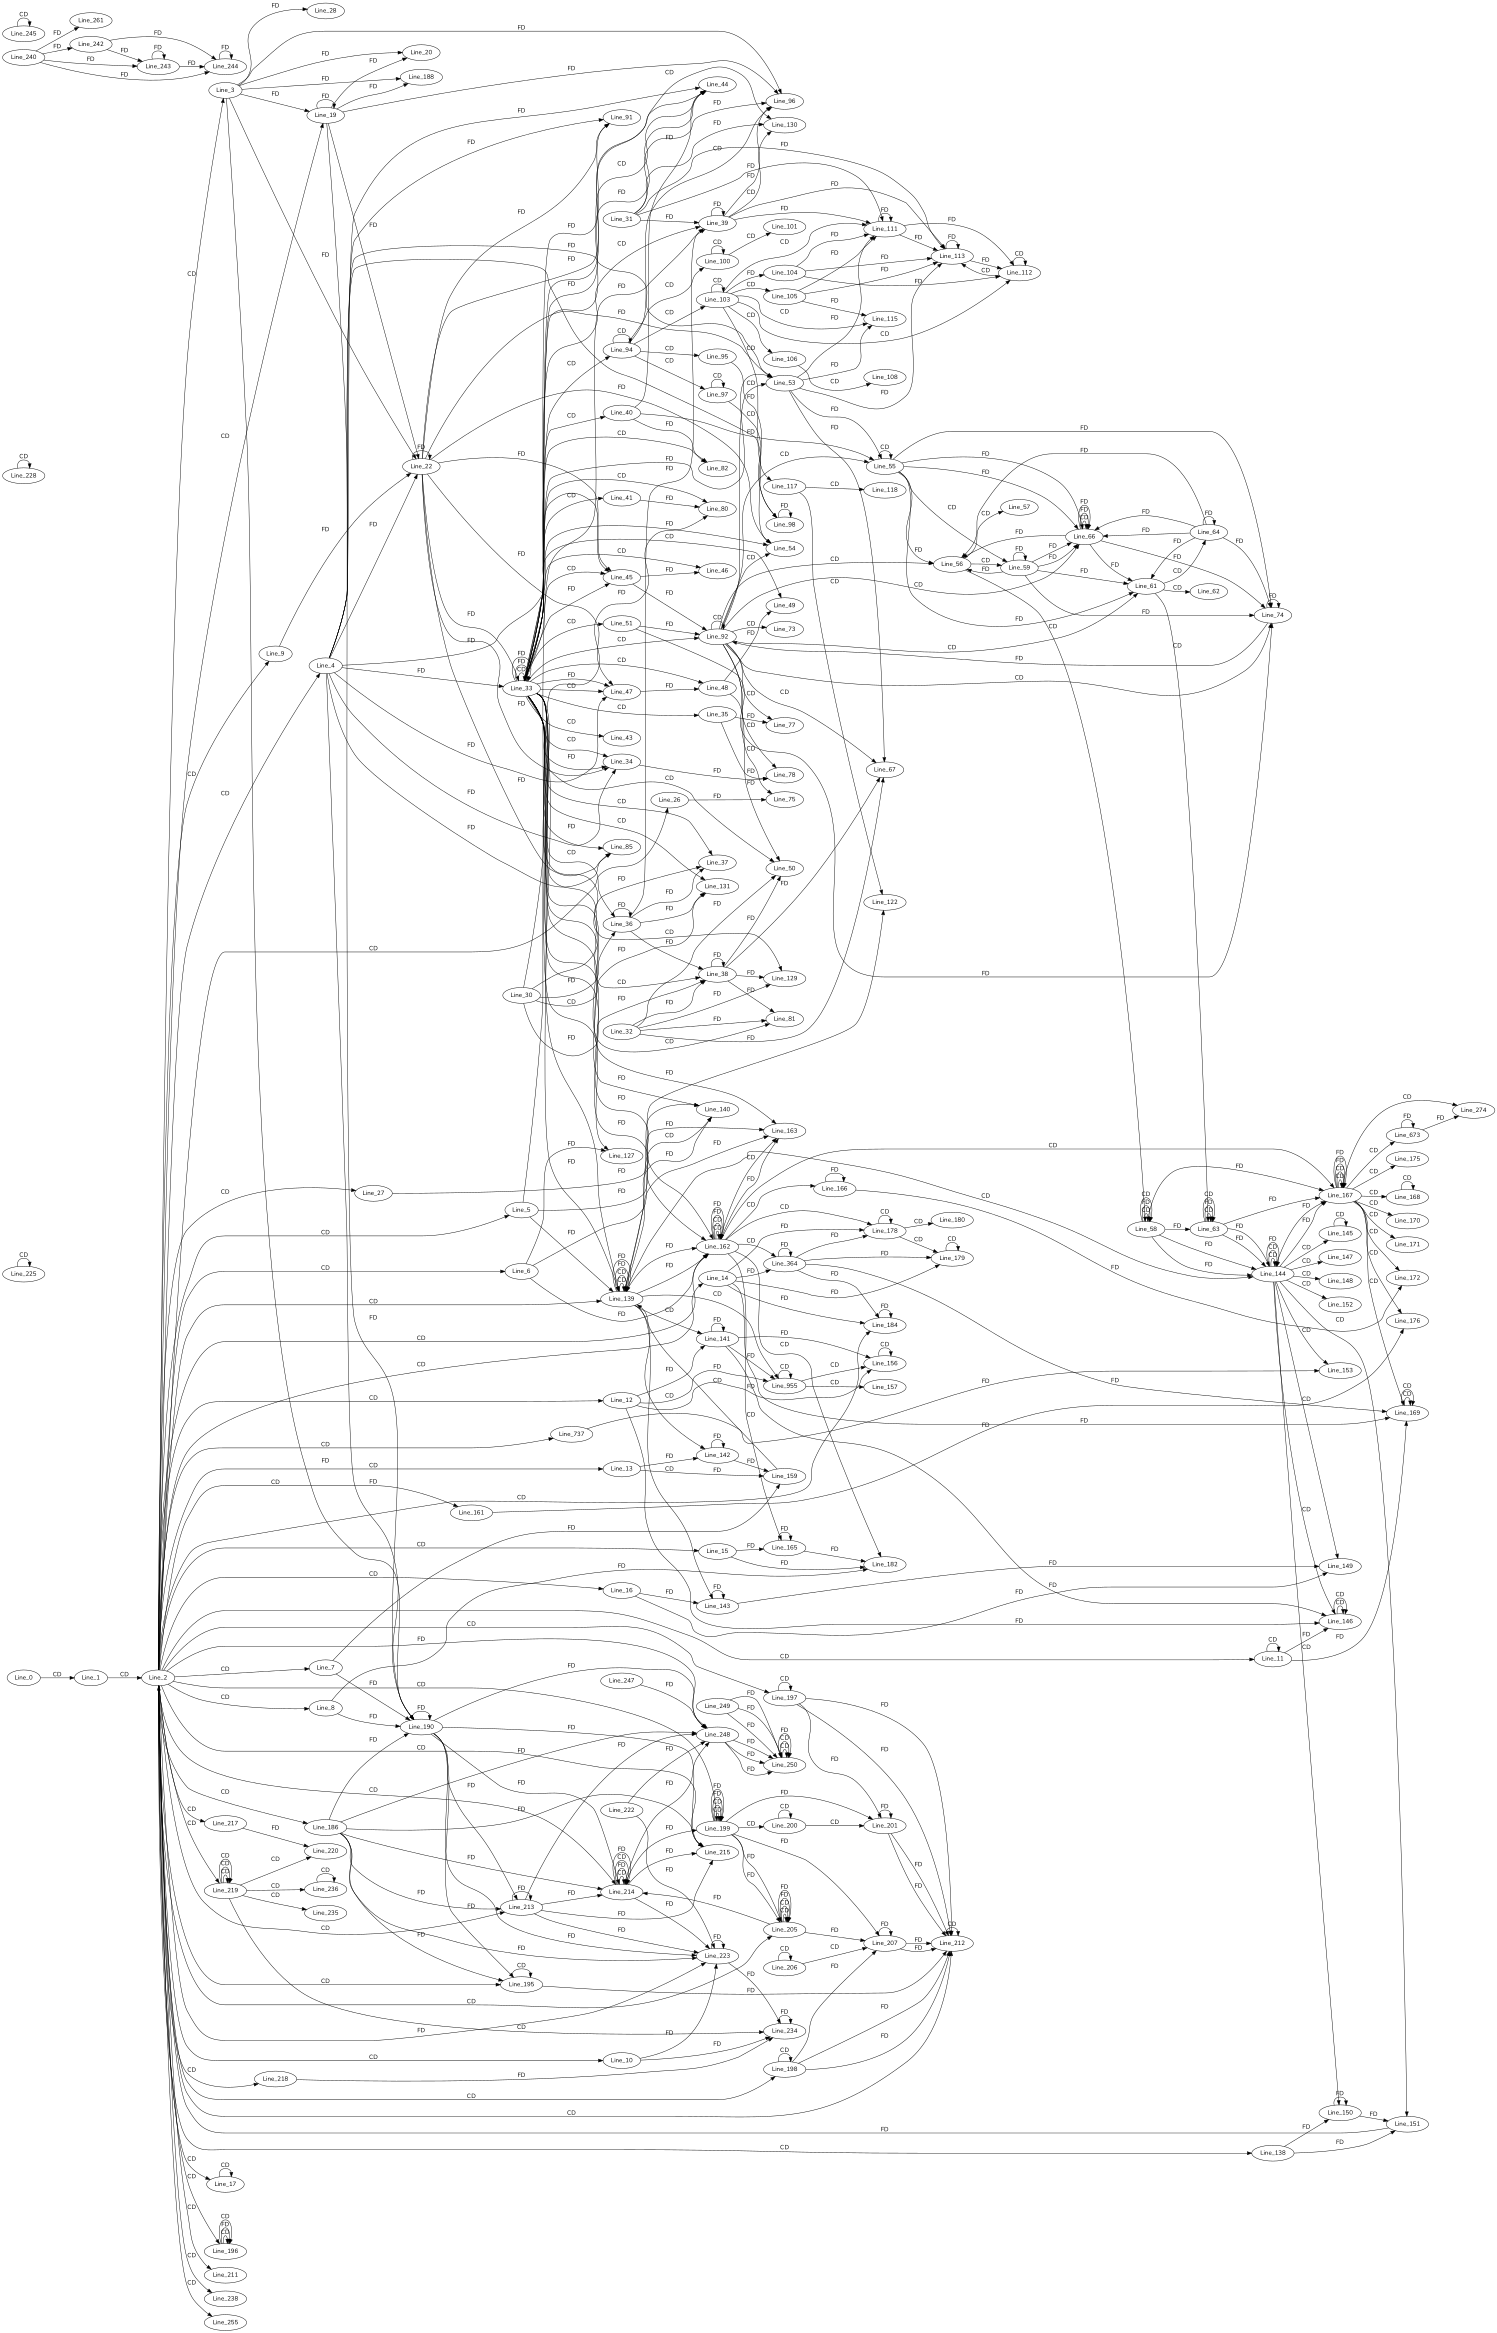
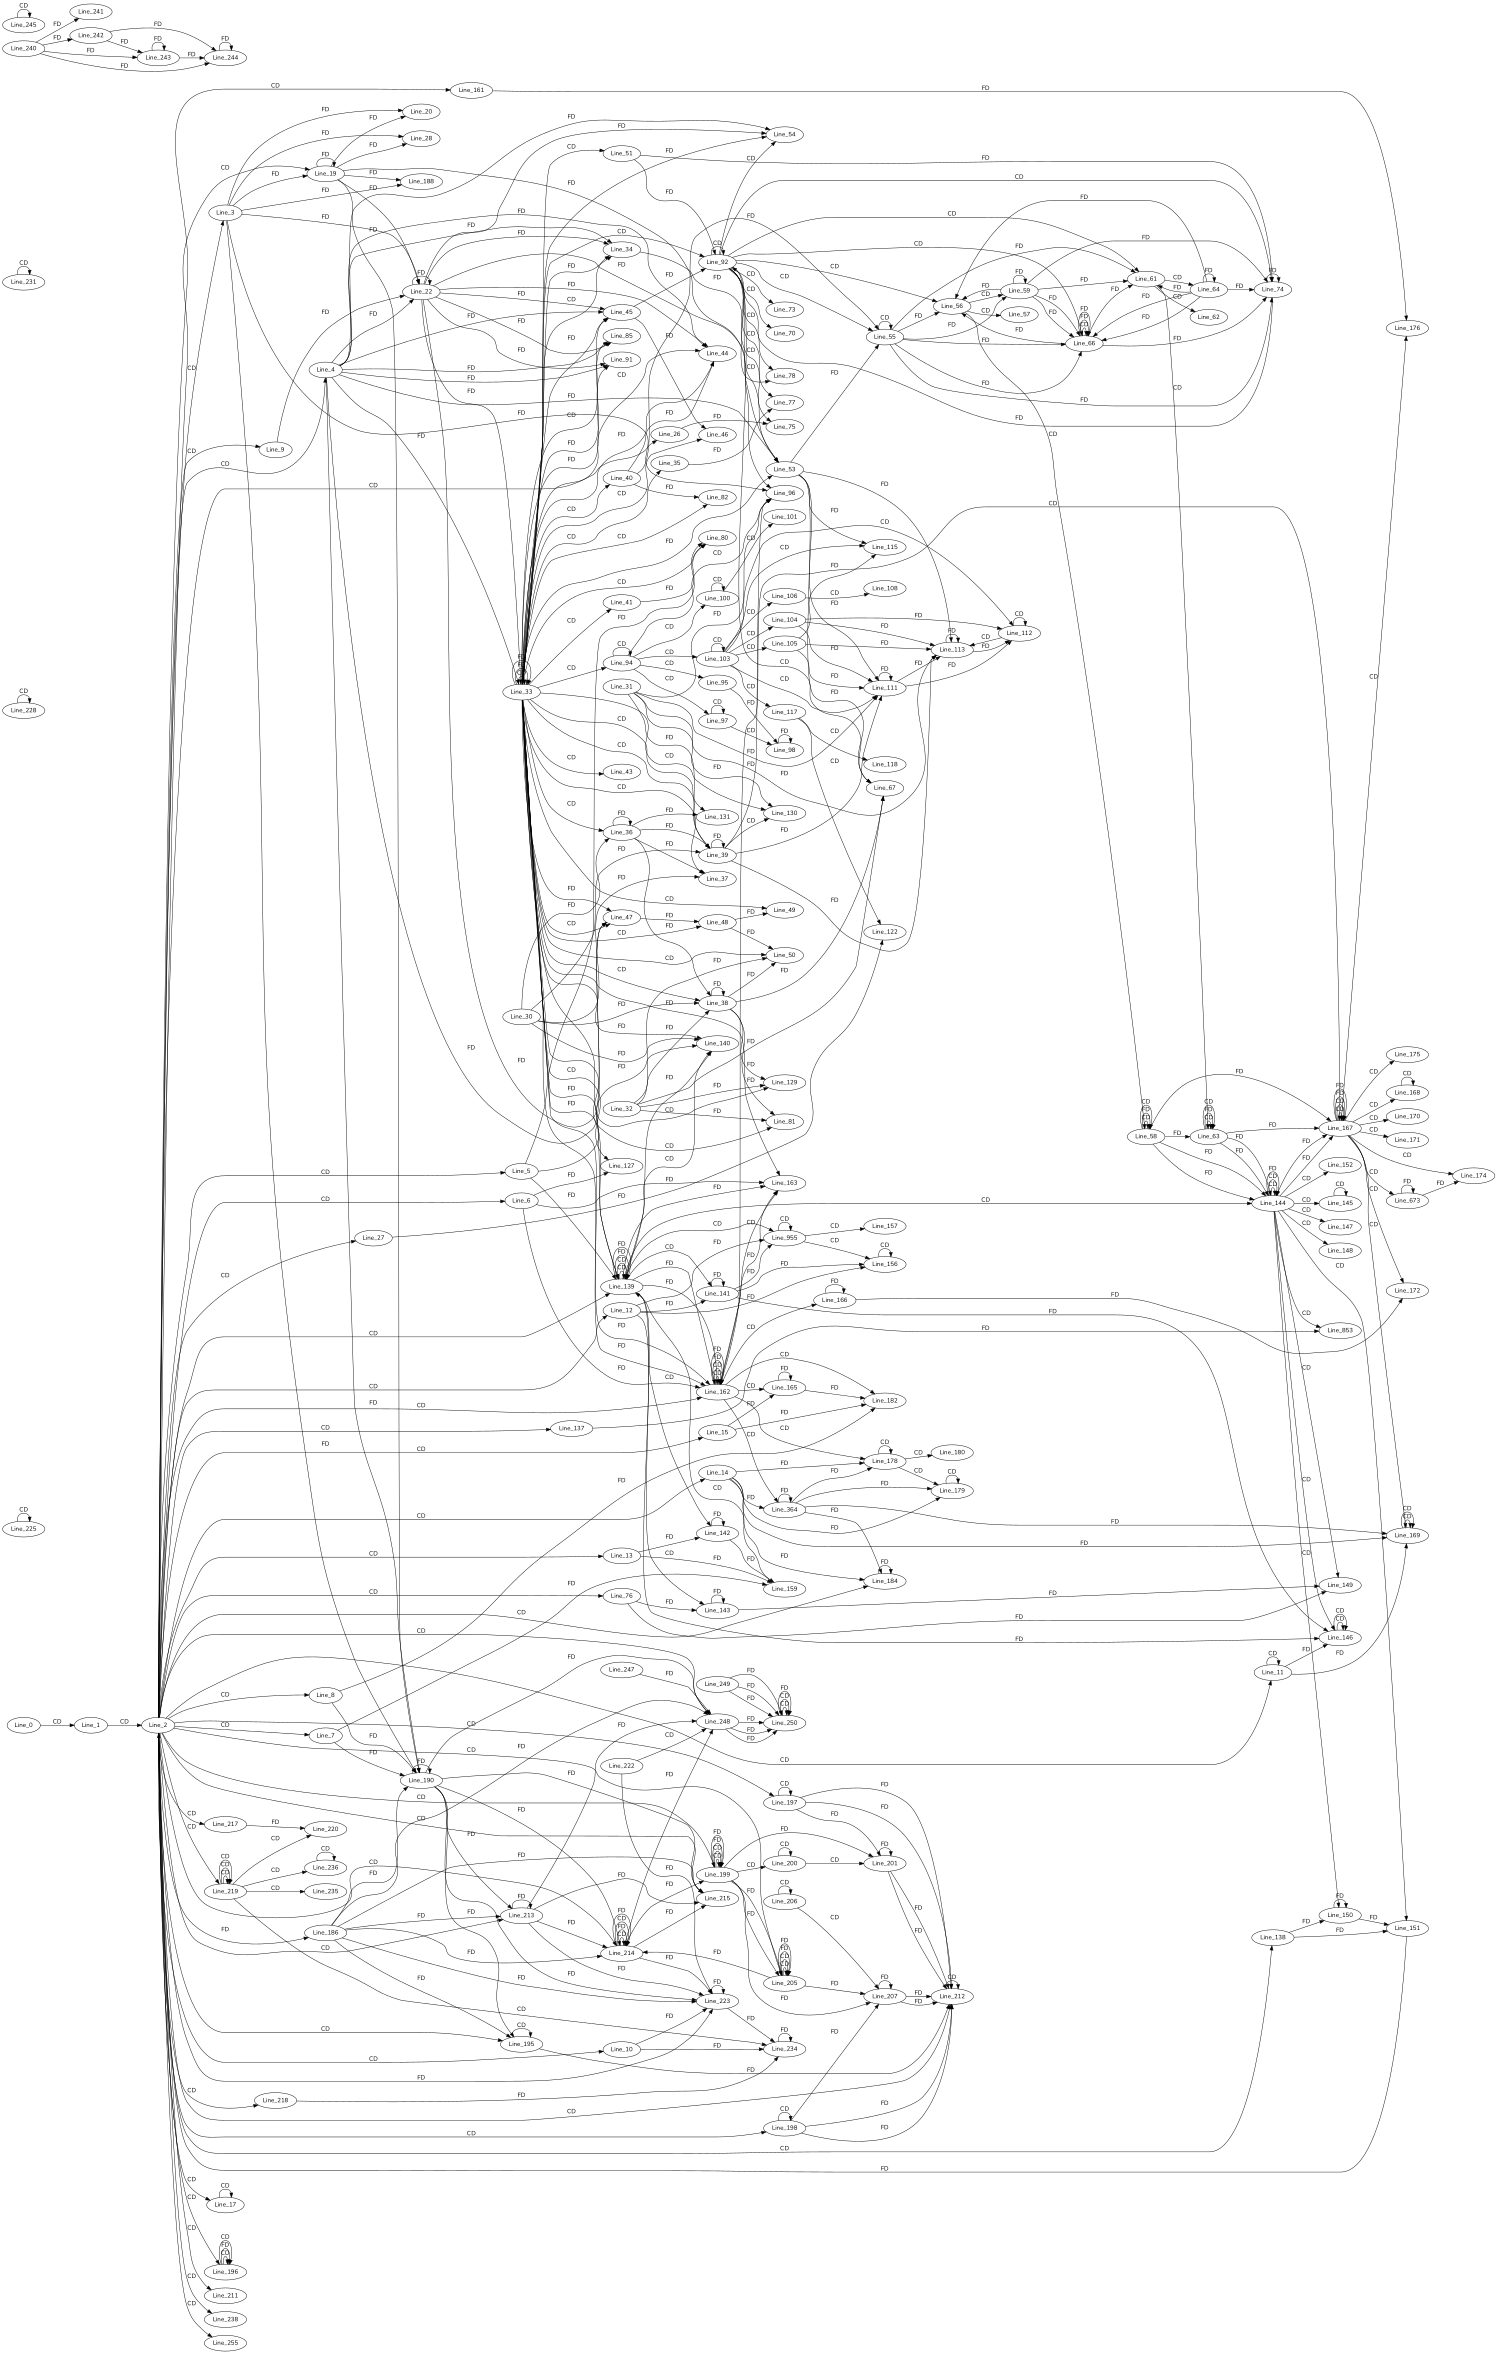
(91, 21) -> (91, 12)
none -> (369, 154)
(751, 273) -> (751, 634)
none -> (24, 282)
none -> (785, 334)
(952, 508) -> (952, 325)
(736, 757) -> none
(625, 959) -> (613, 1060)
(1474, 1110) -> (1474, 1176)
(1340, 1371) -> (1340, 1331)
(572, 1434) -> (572, 1429)
(622, 1591) -> (622, 1596)
(421, 1639) -> (421, 1631)
(670, 1749) -> (670, 1735)
(225, 1792) -> (225, 1930)
